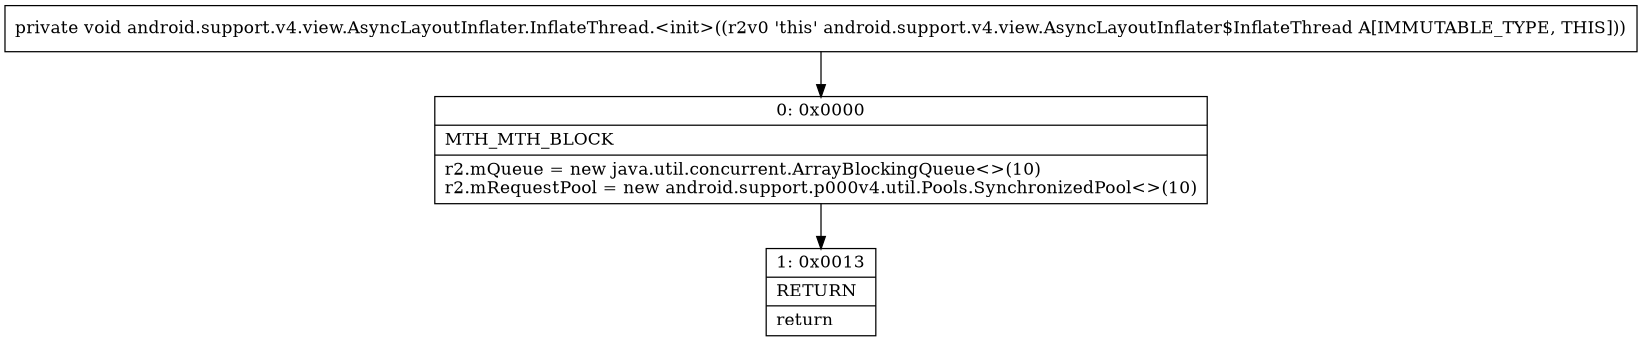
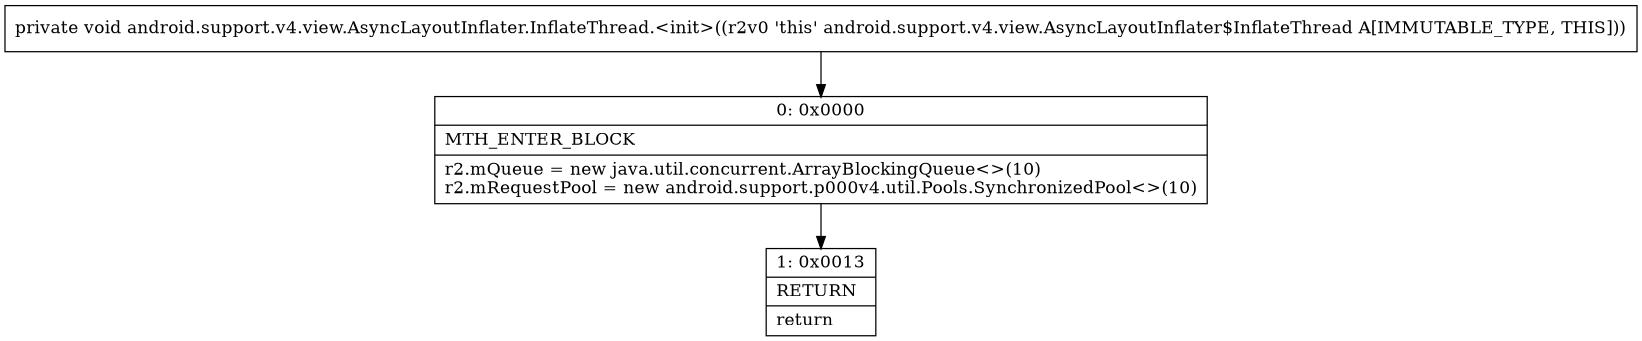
(529, 140) -> (541, 140)
